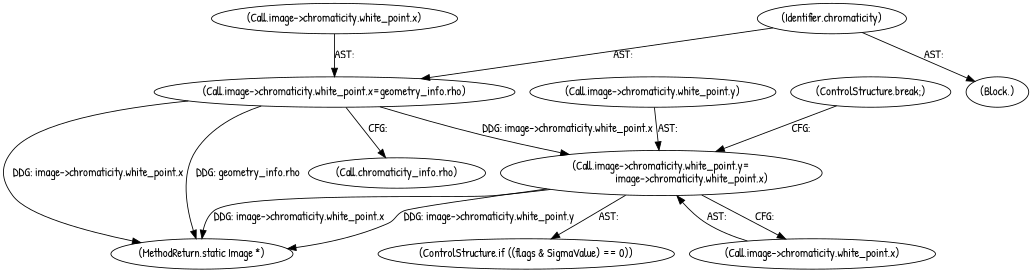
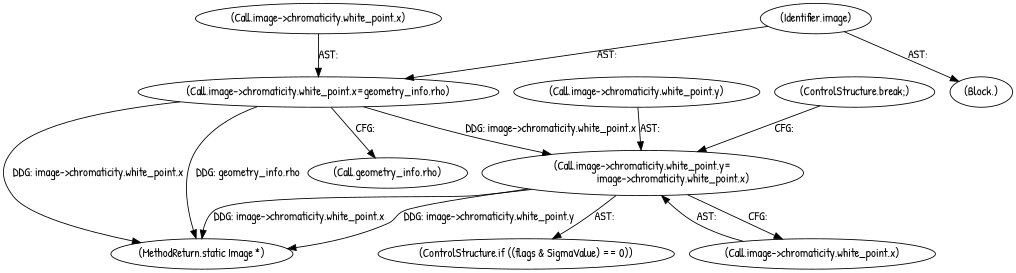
(832, 19) -> (816, 19)
(397, 173) -> (388, 173)
